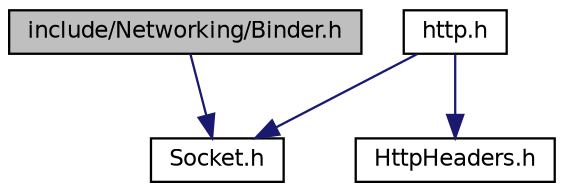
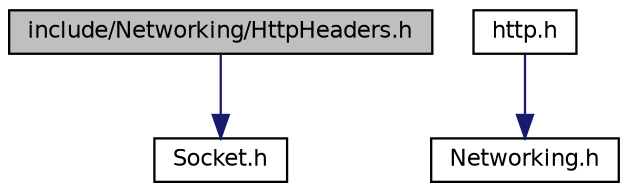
(185, 32) -> (221, 32)
(347, 91) -> none
(455, 160) -> (525, 160)
